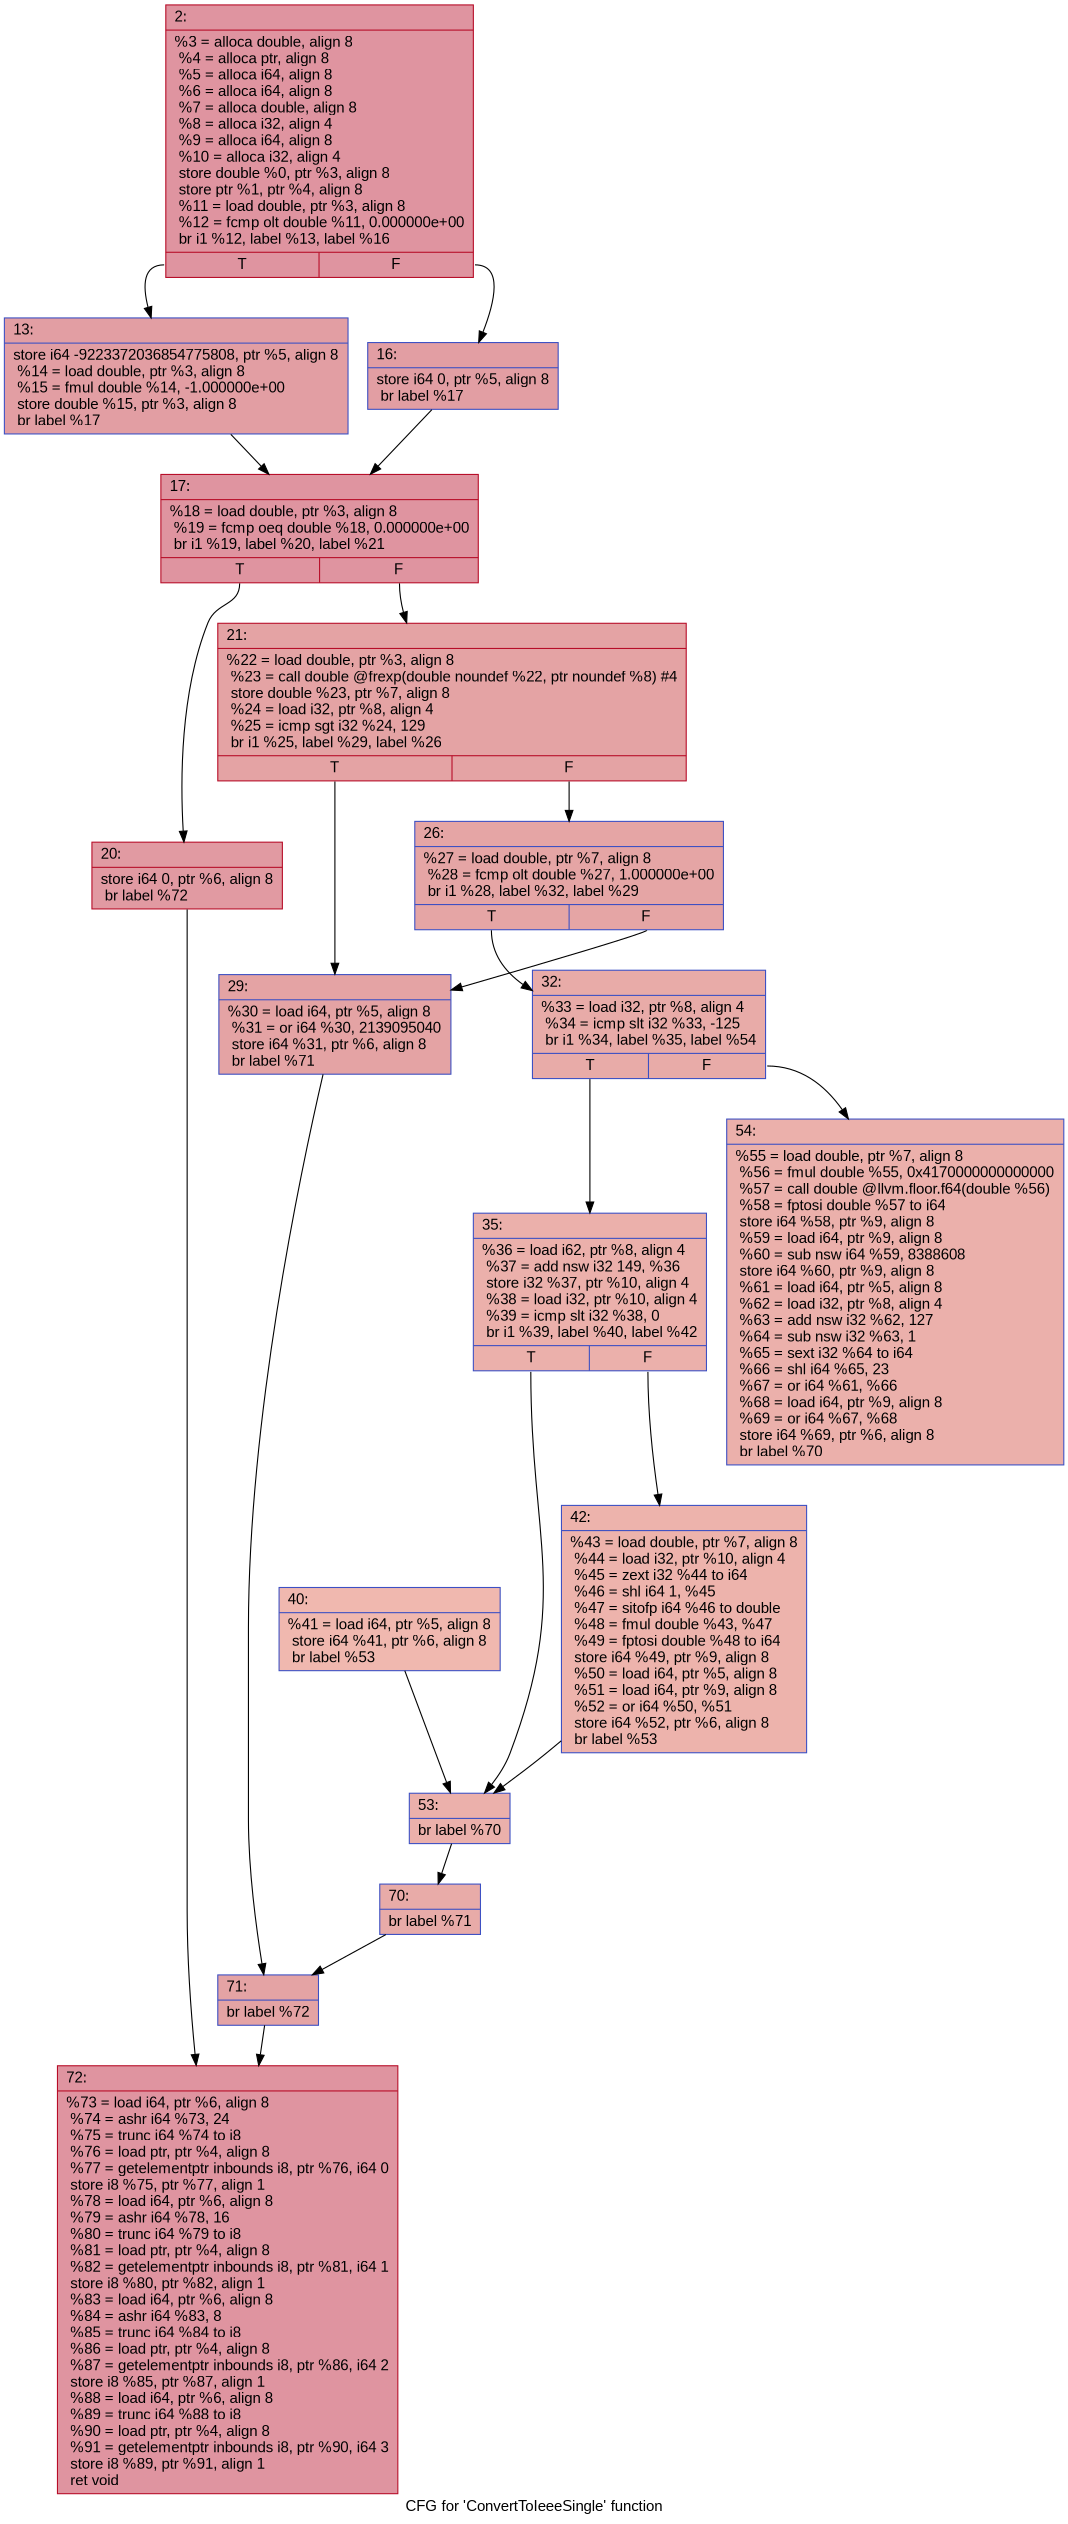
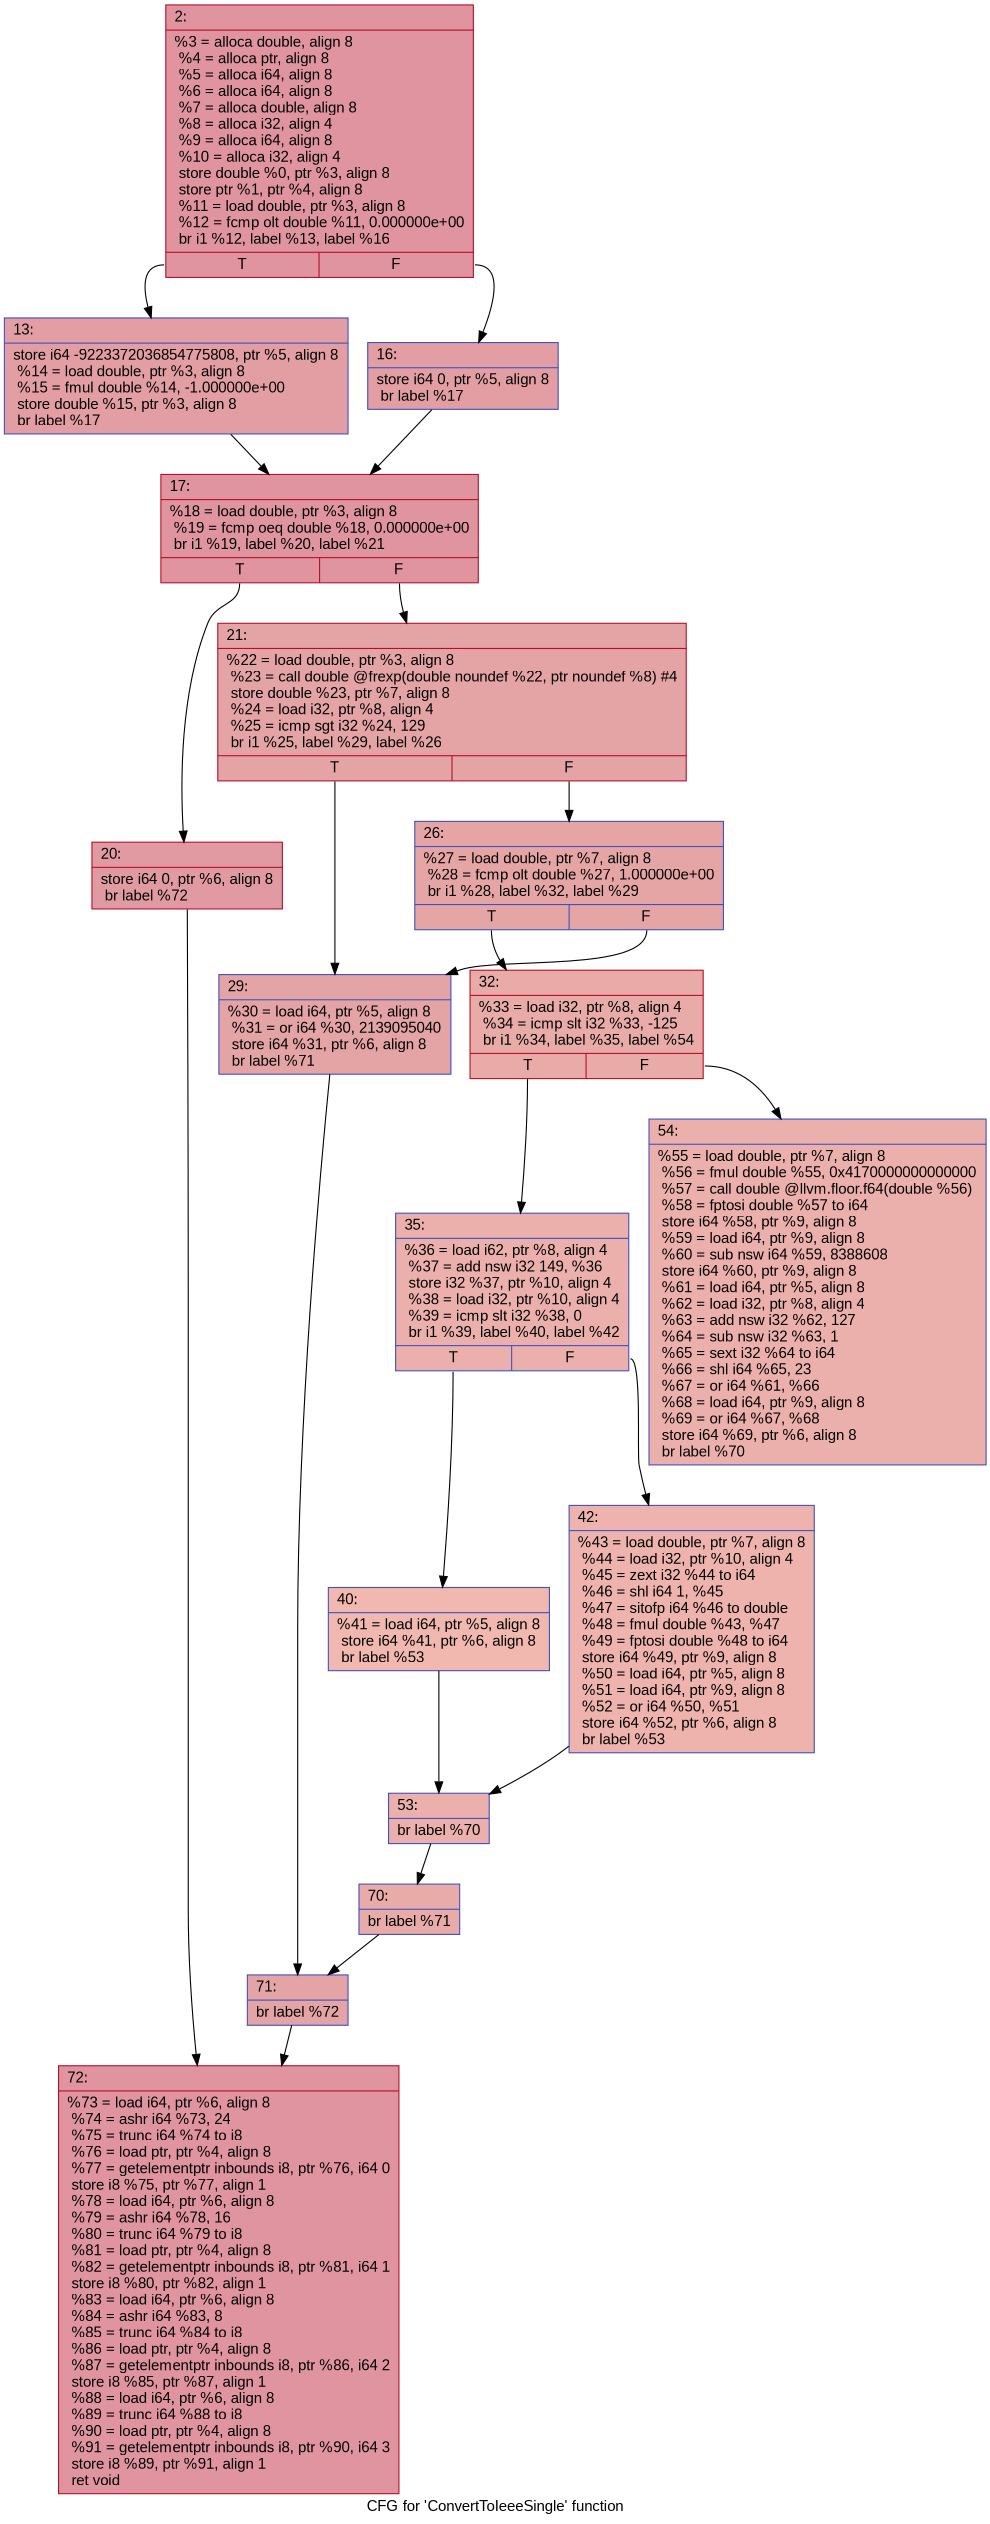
(649, 1024) -> (587, 1024)
(543, 1583) -> (450, 1474)
